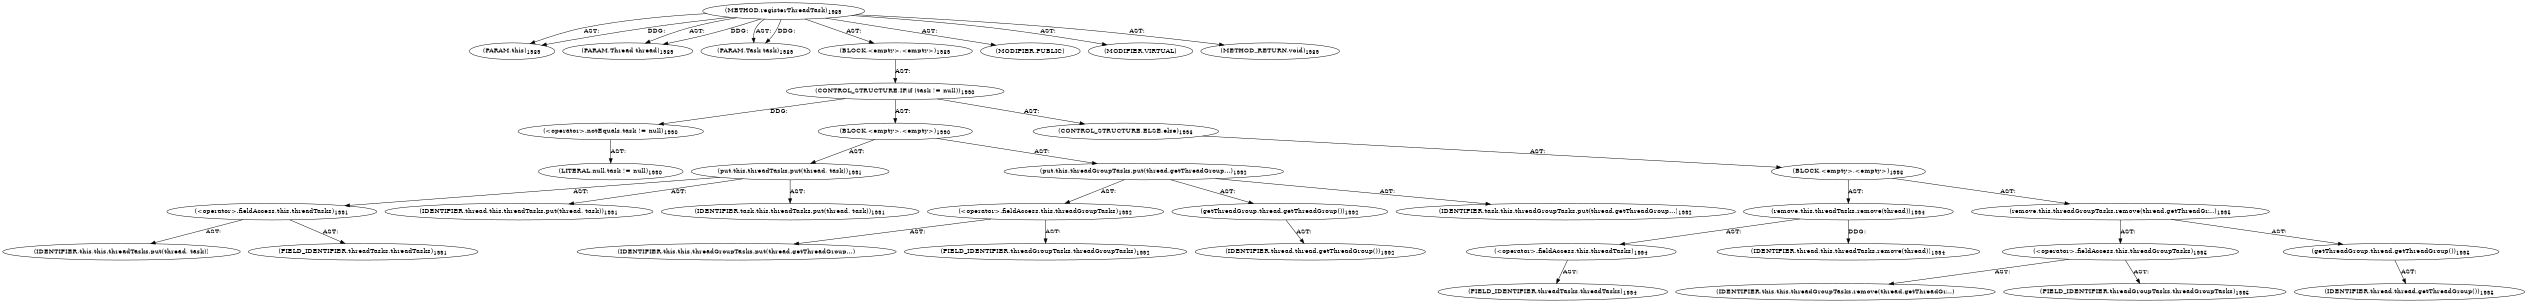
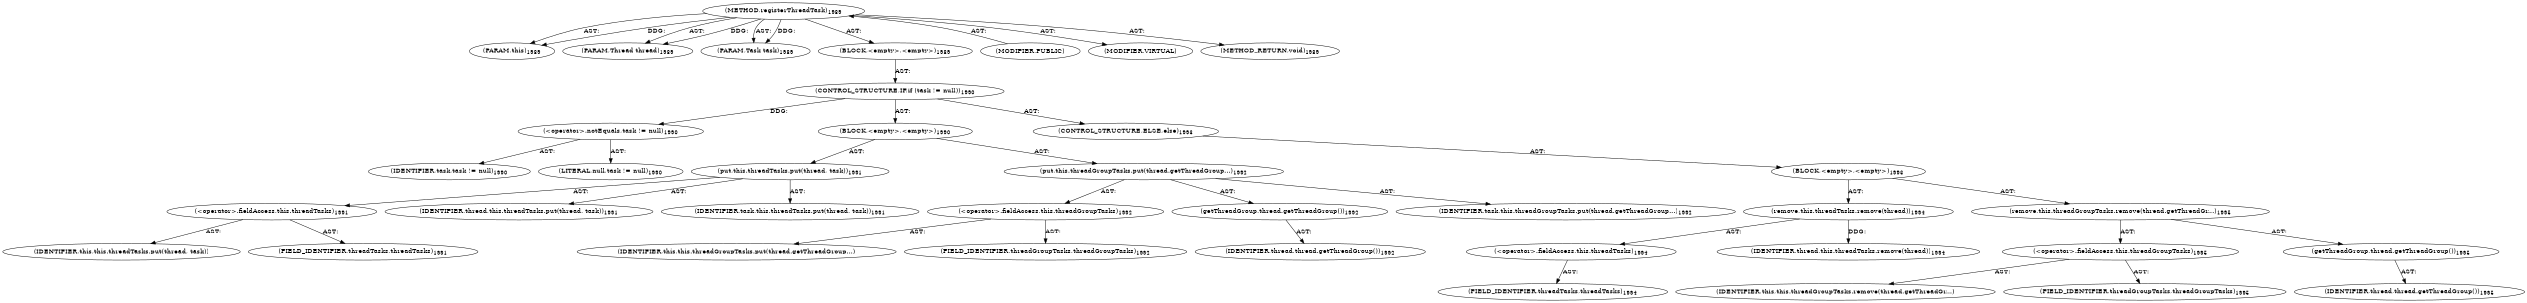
(908, 31) -> (931, 26)
none -> (449, 172)
